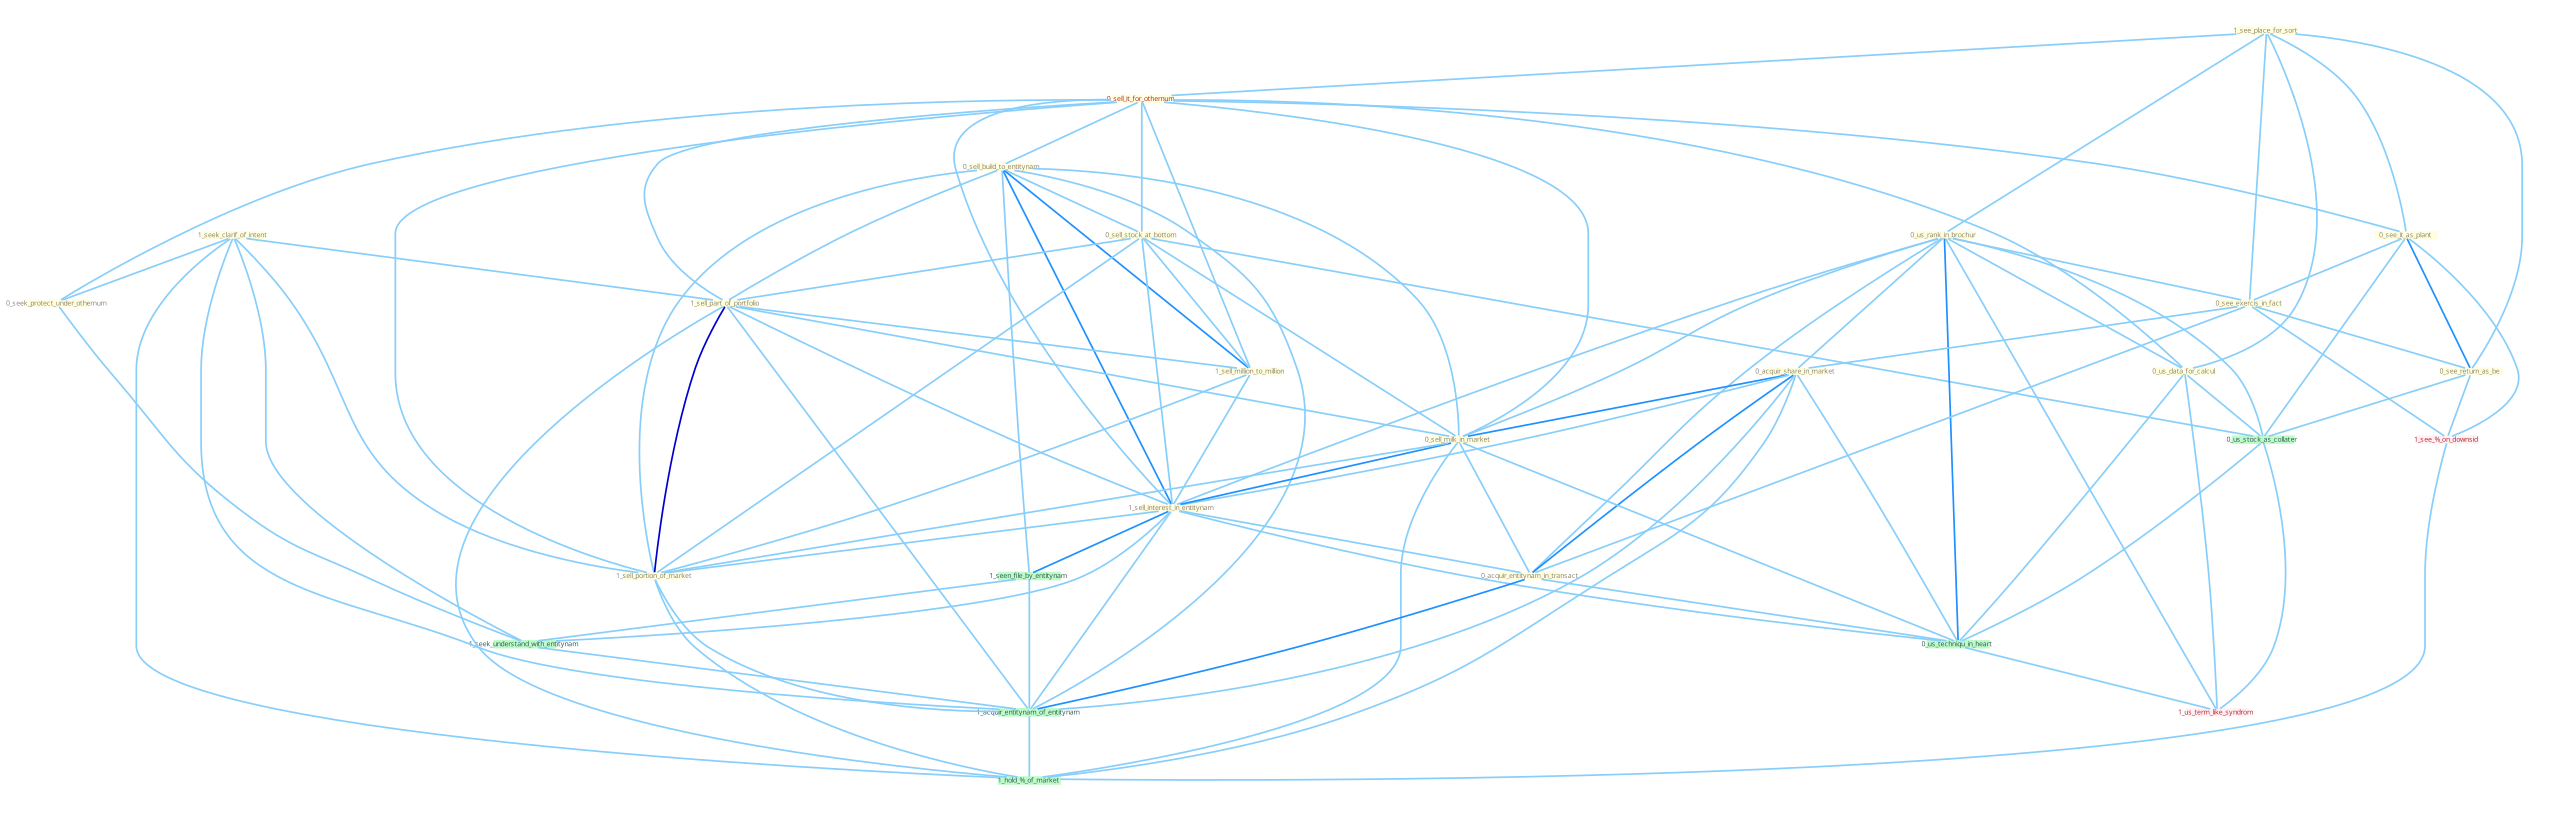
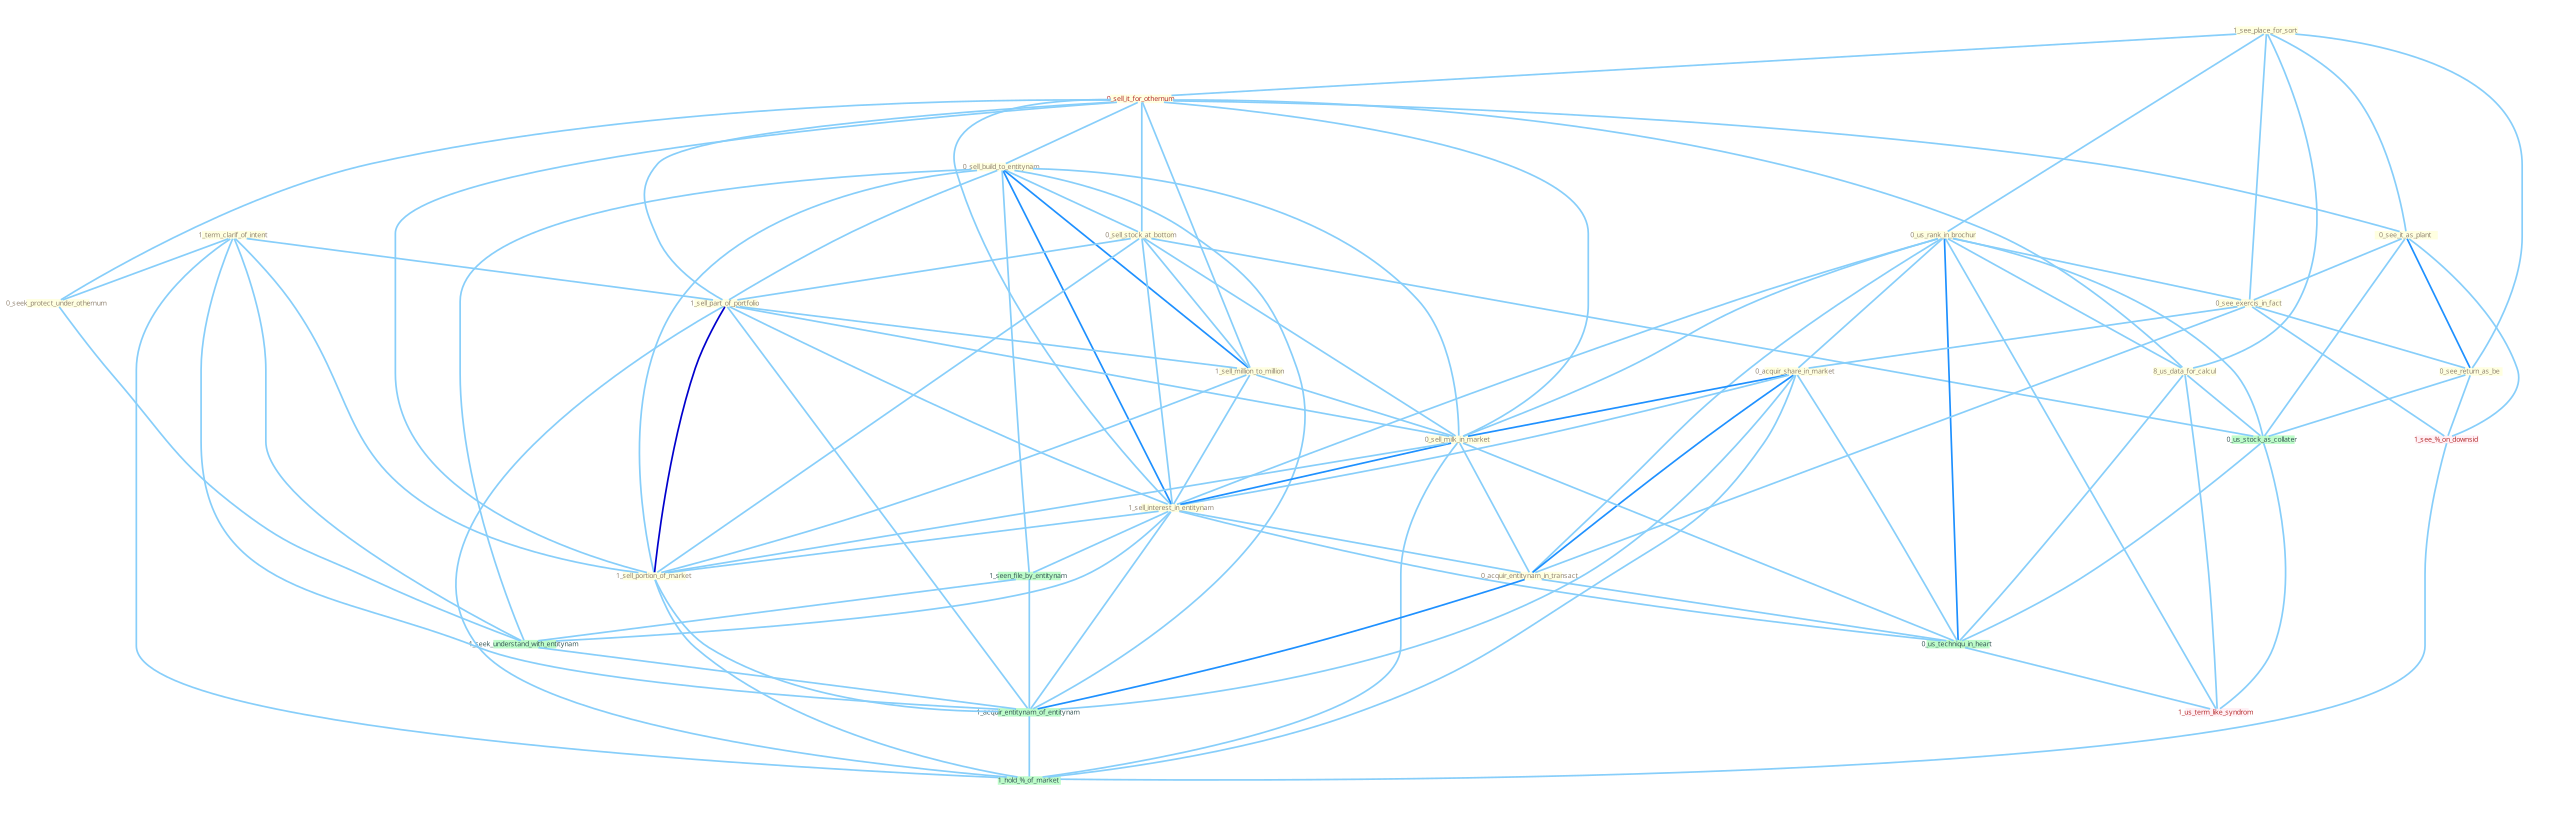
(233, 235) -> (233, 235)
none -> (530, 235)
(2185, 372) -> (2185, 372)
none -> (1355, 406)
(1101, 542) -> (1101, 542)
